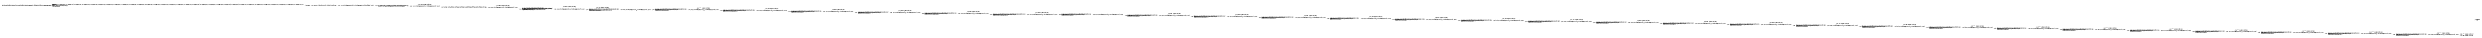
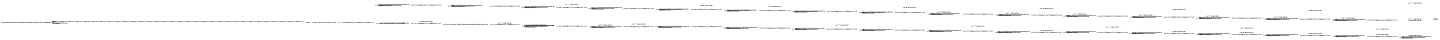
(1441, 20) -> none
